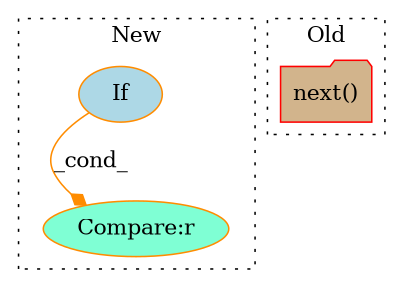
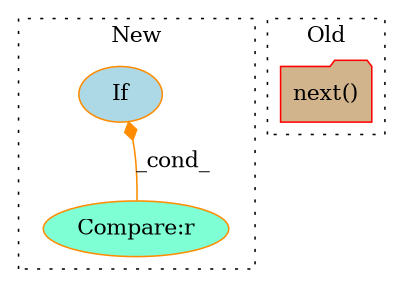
(53, 149) -> (136, 170)
